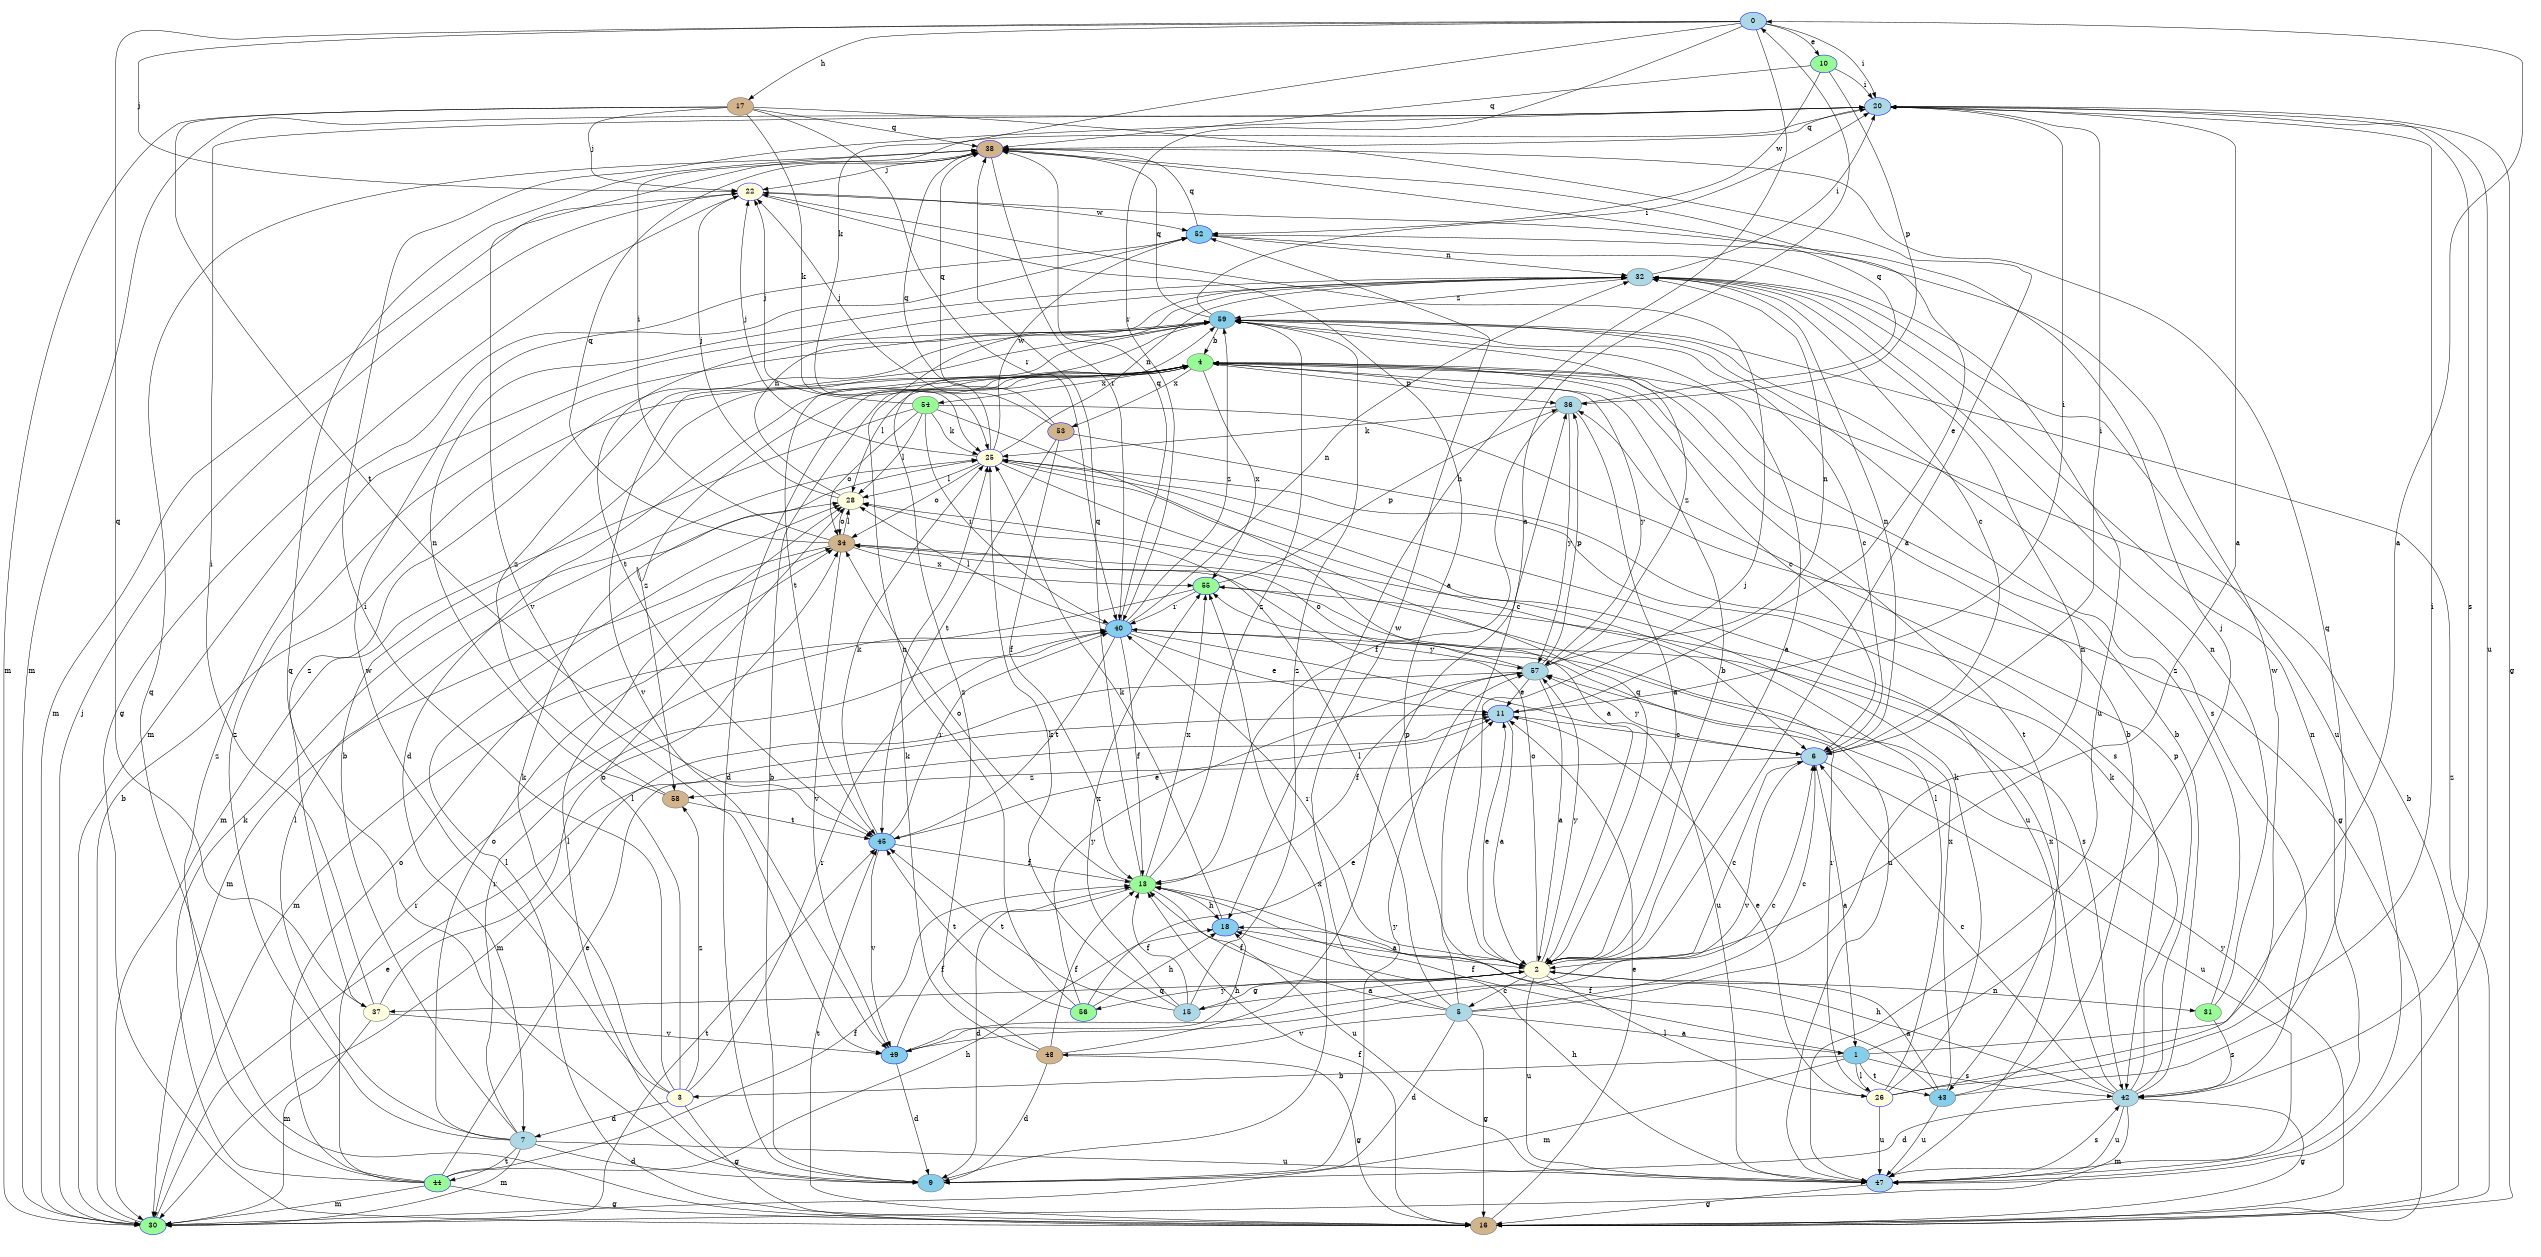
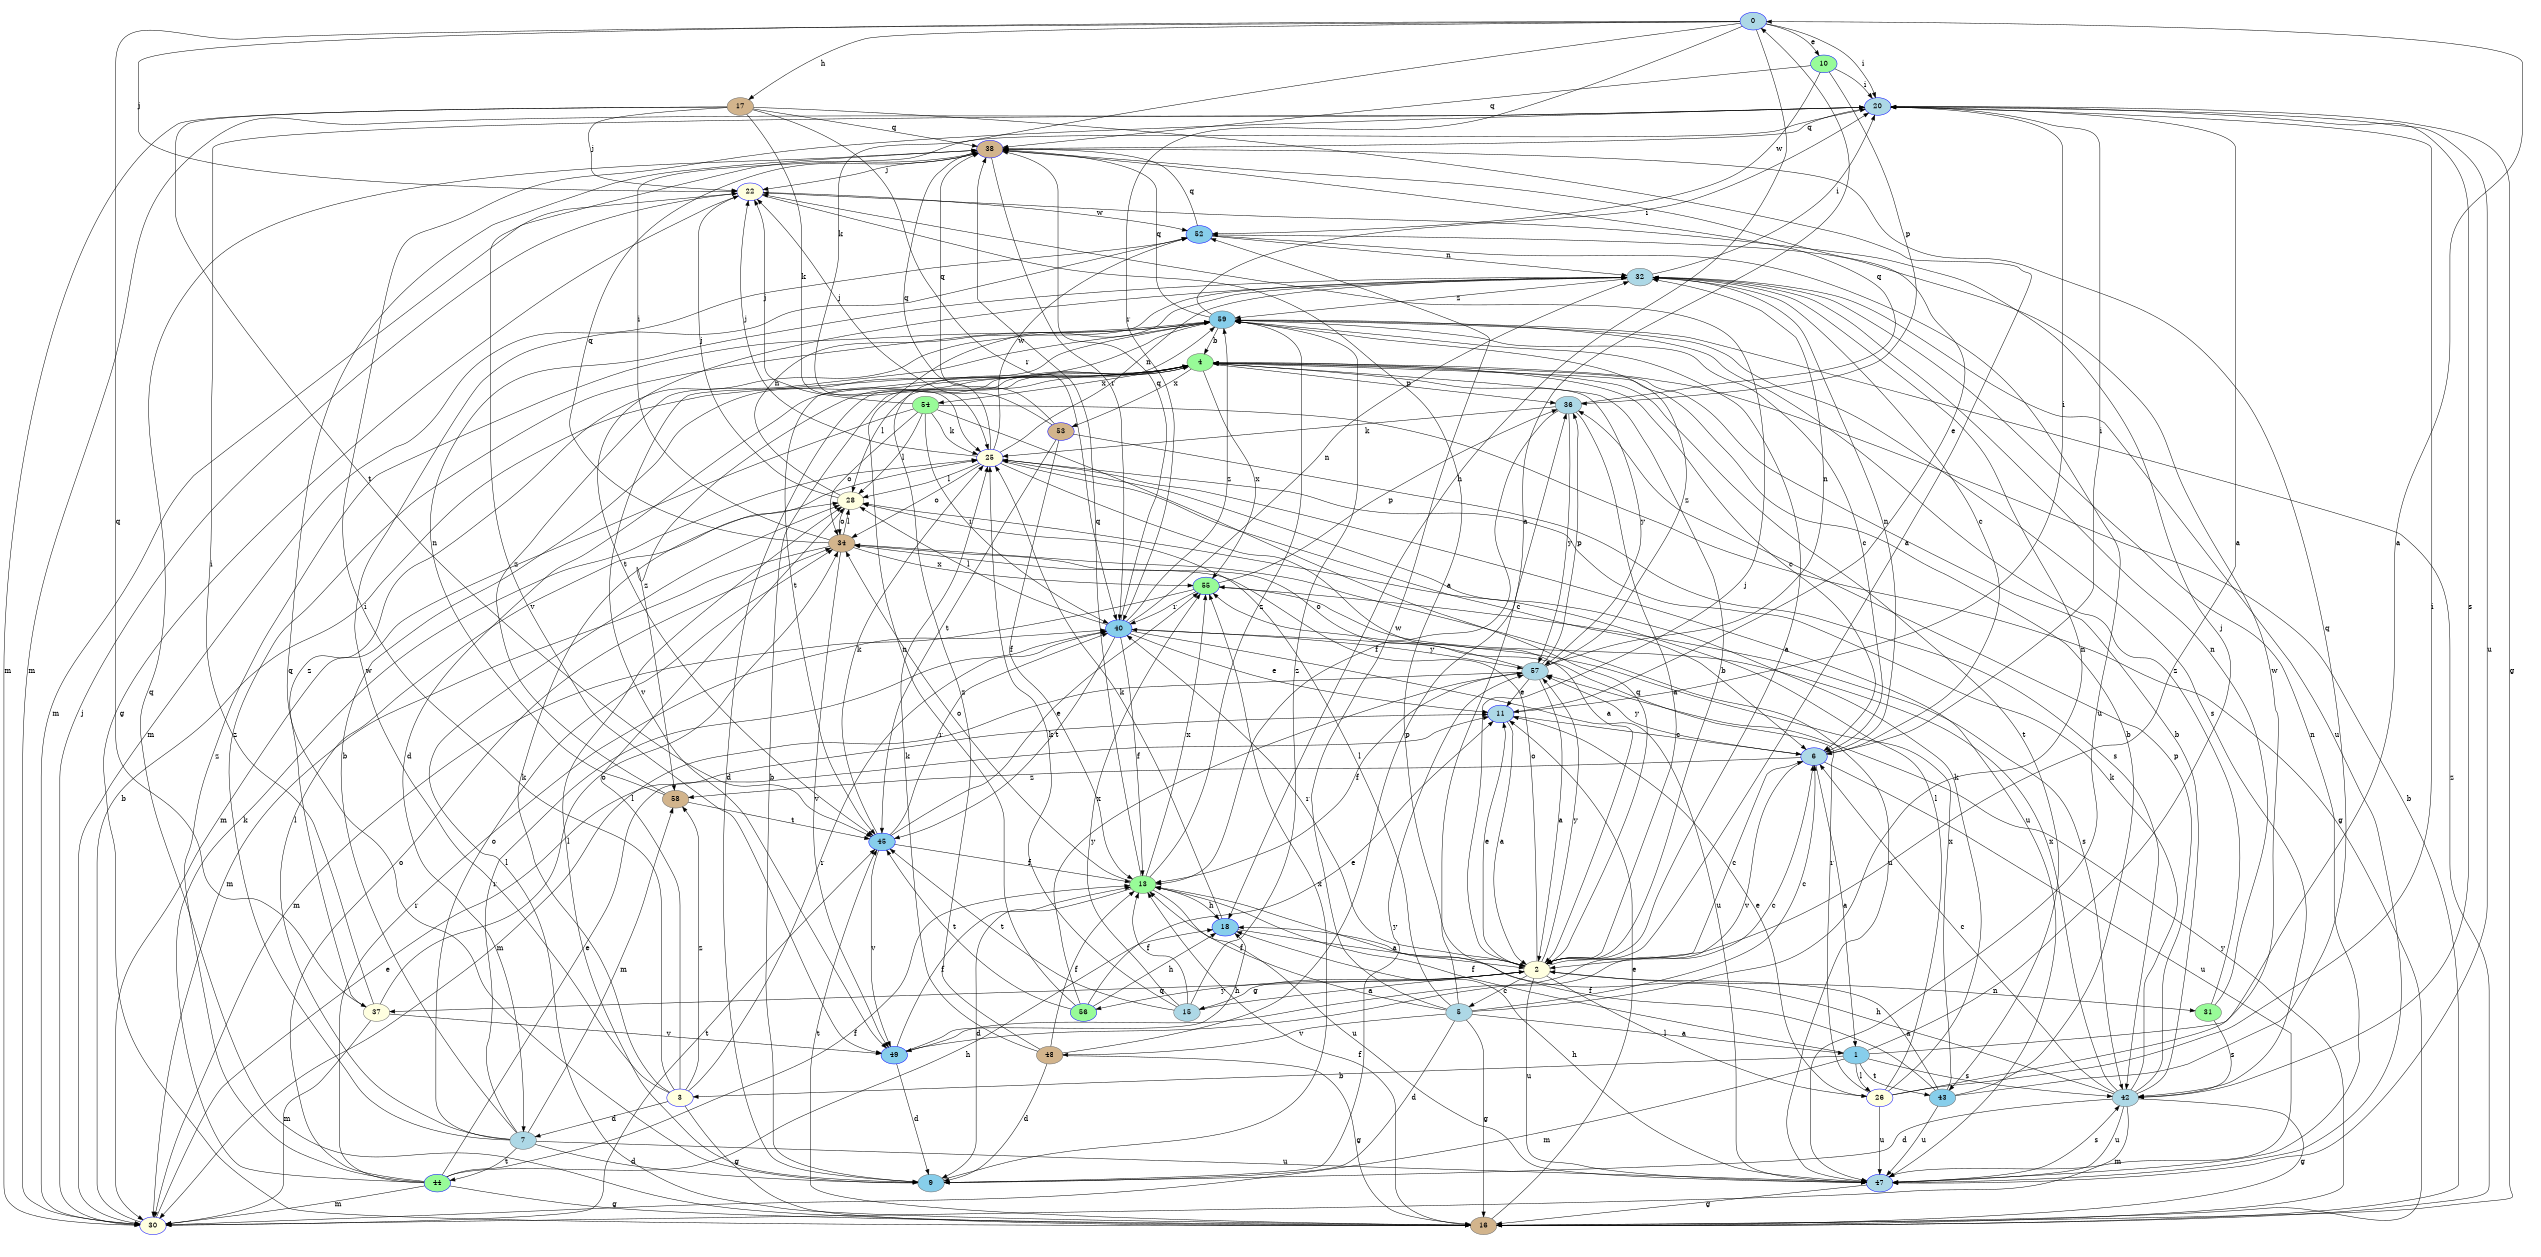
(1144, 777) -> (1037, 726)
(364, 1212) -> (609, 986)
(153, 1226) -> (153, 1226)
